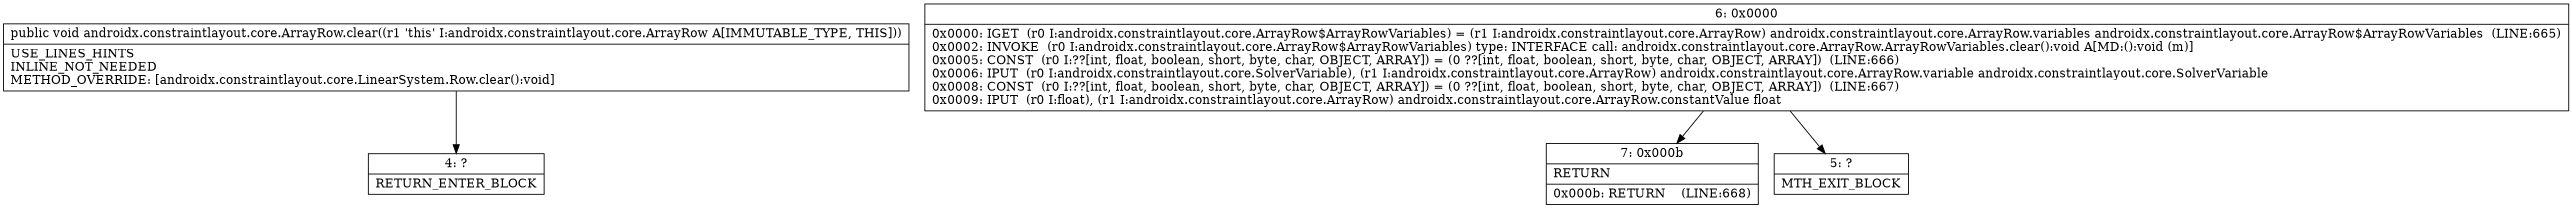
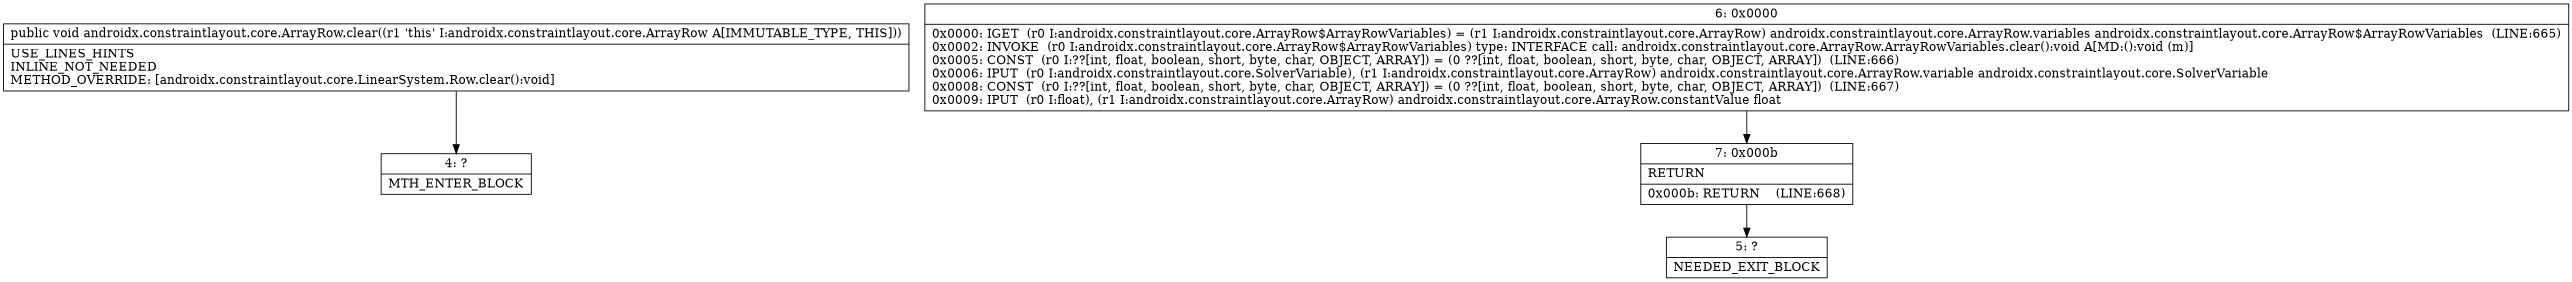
(1805, 129) -> (1747, 216)
(456, 184) -> (456, 184)
(1841, 184) -> (1747, 267)
